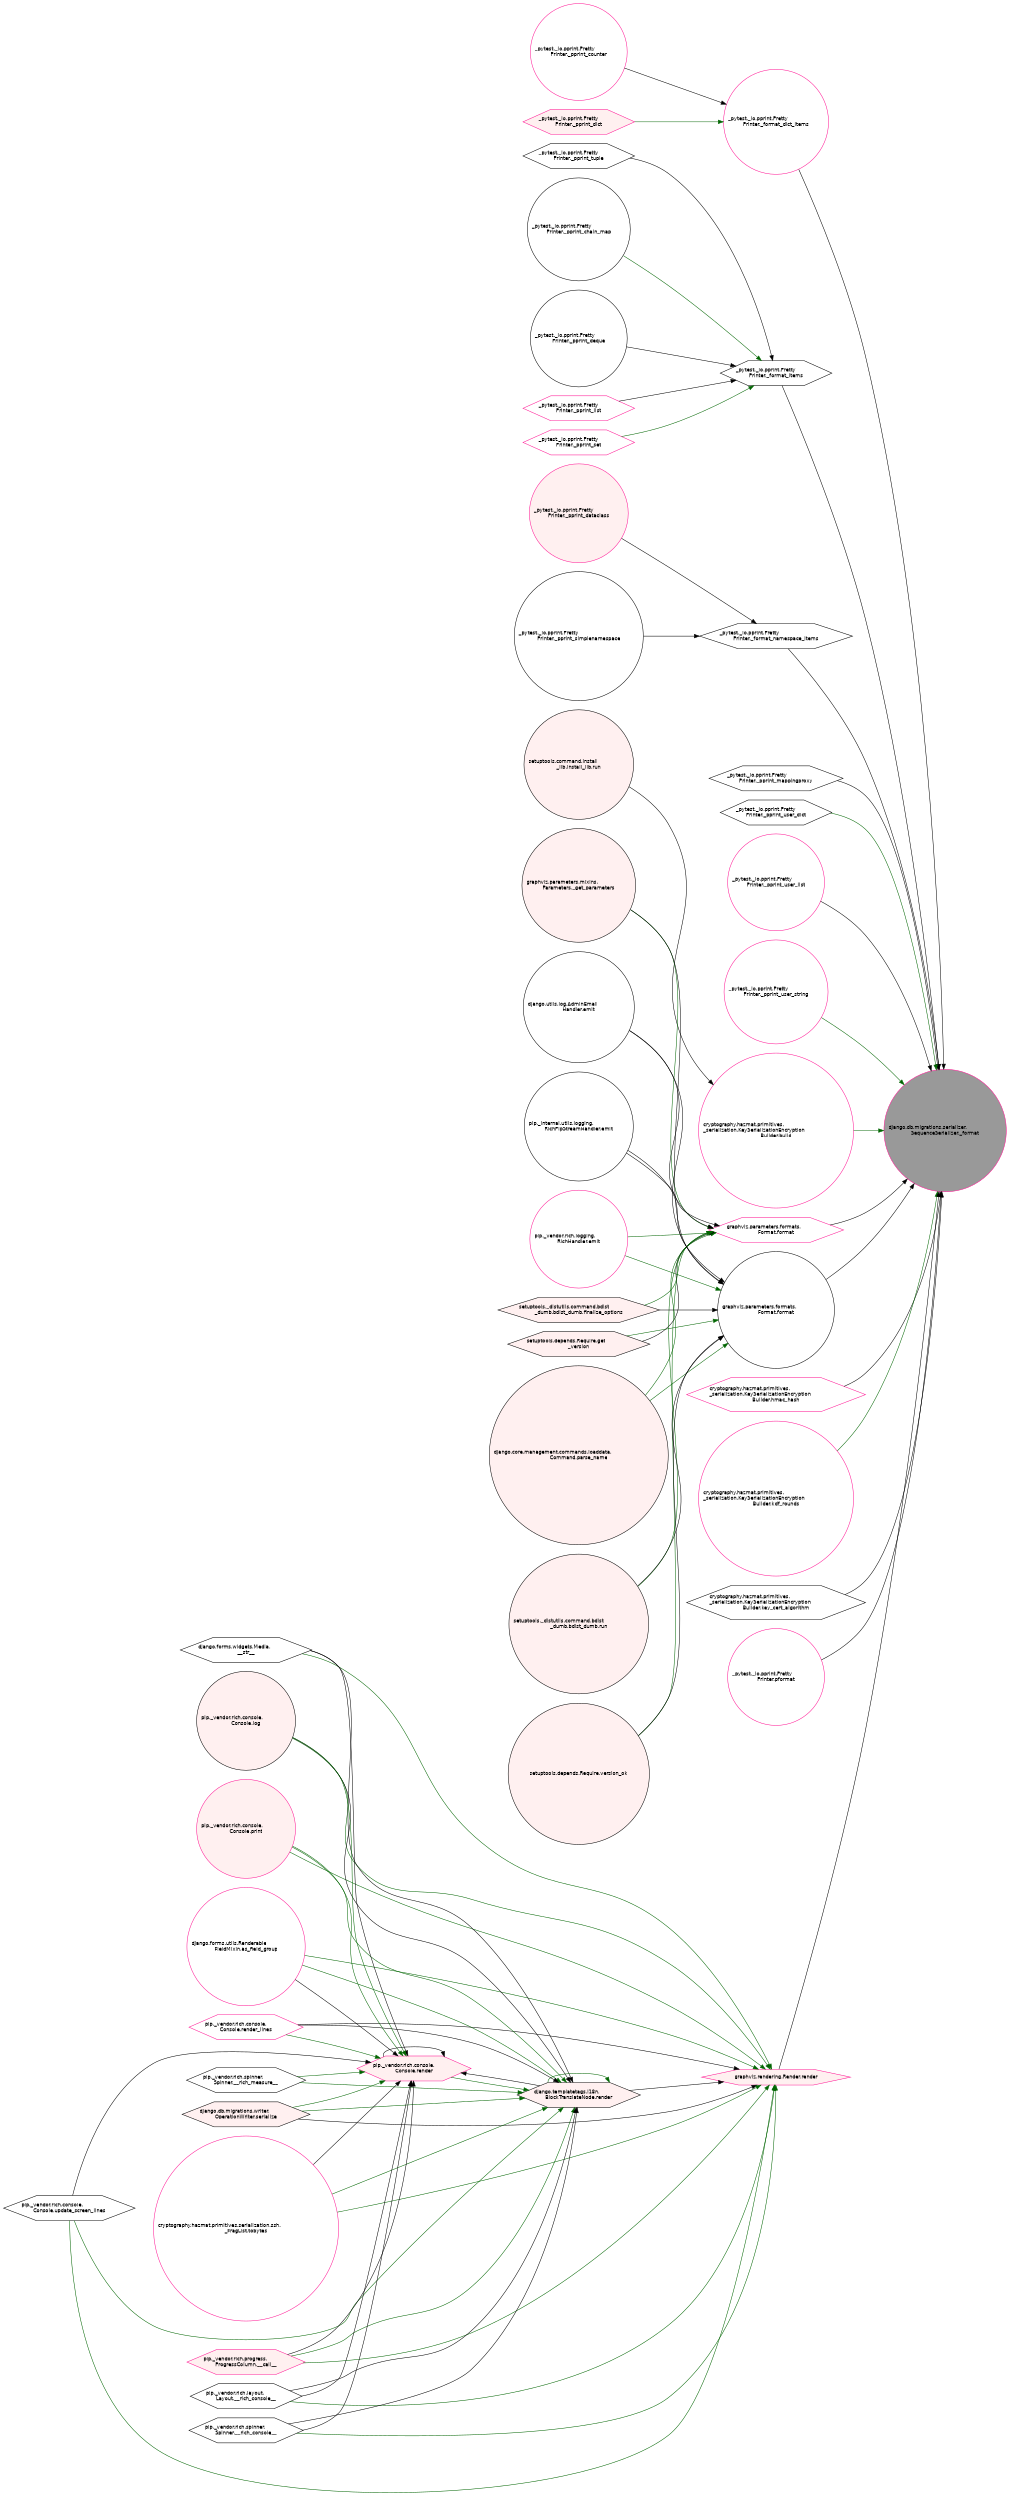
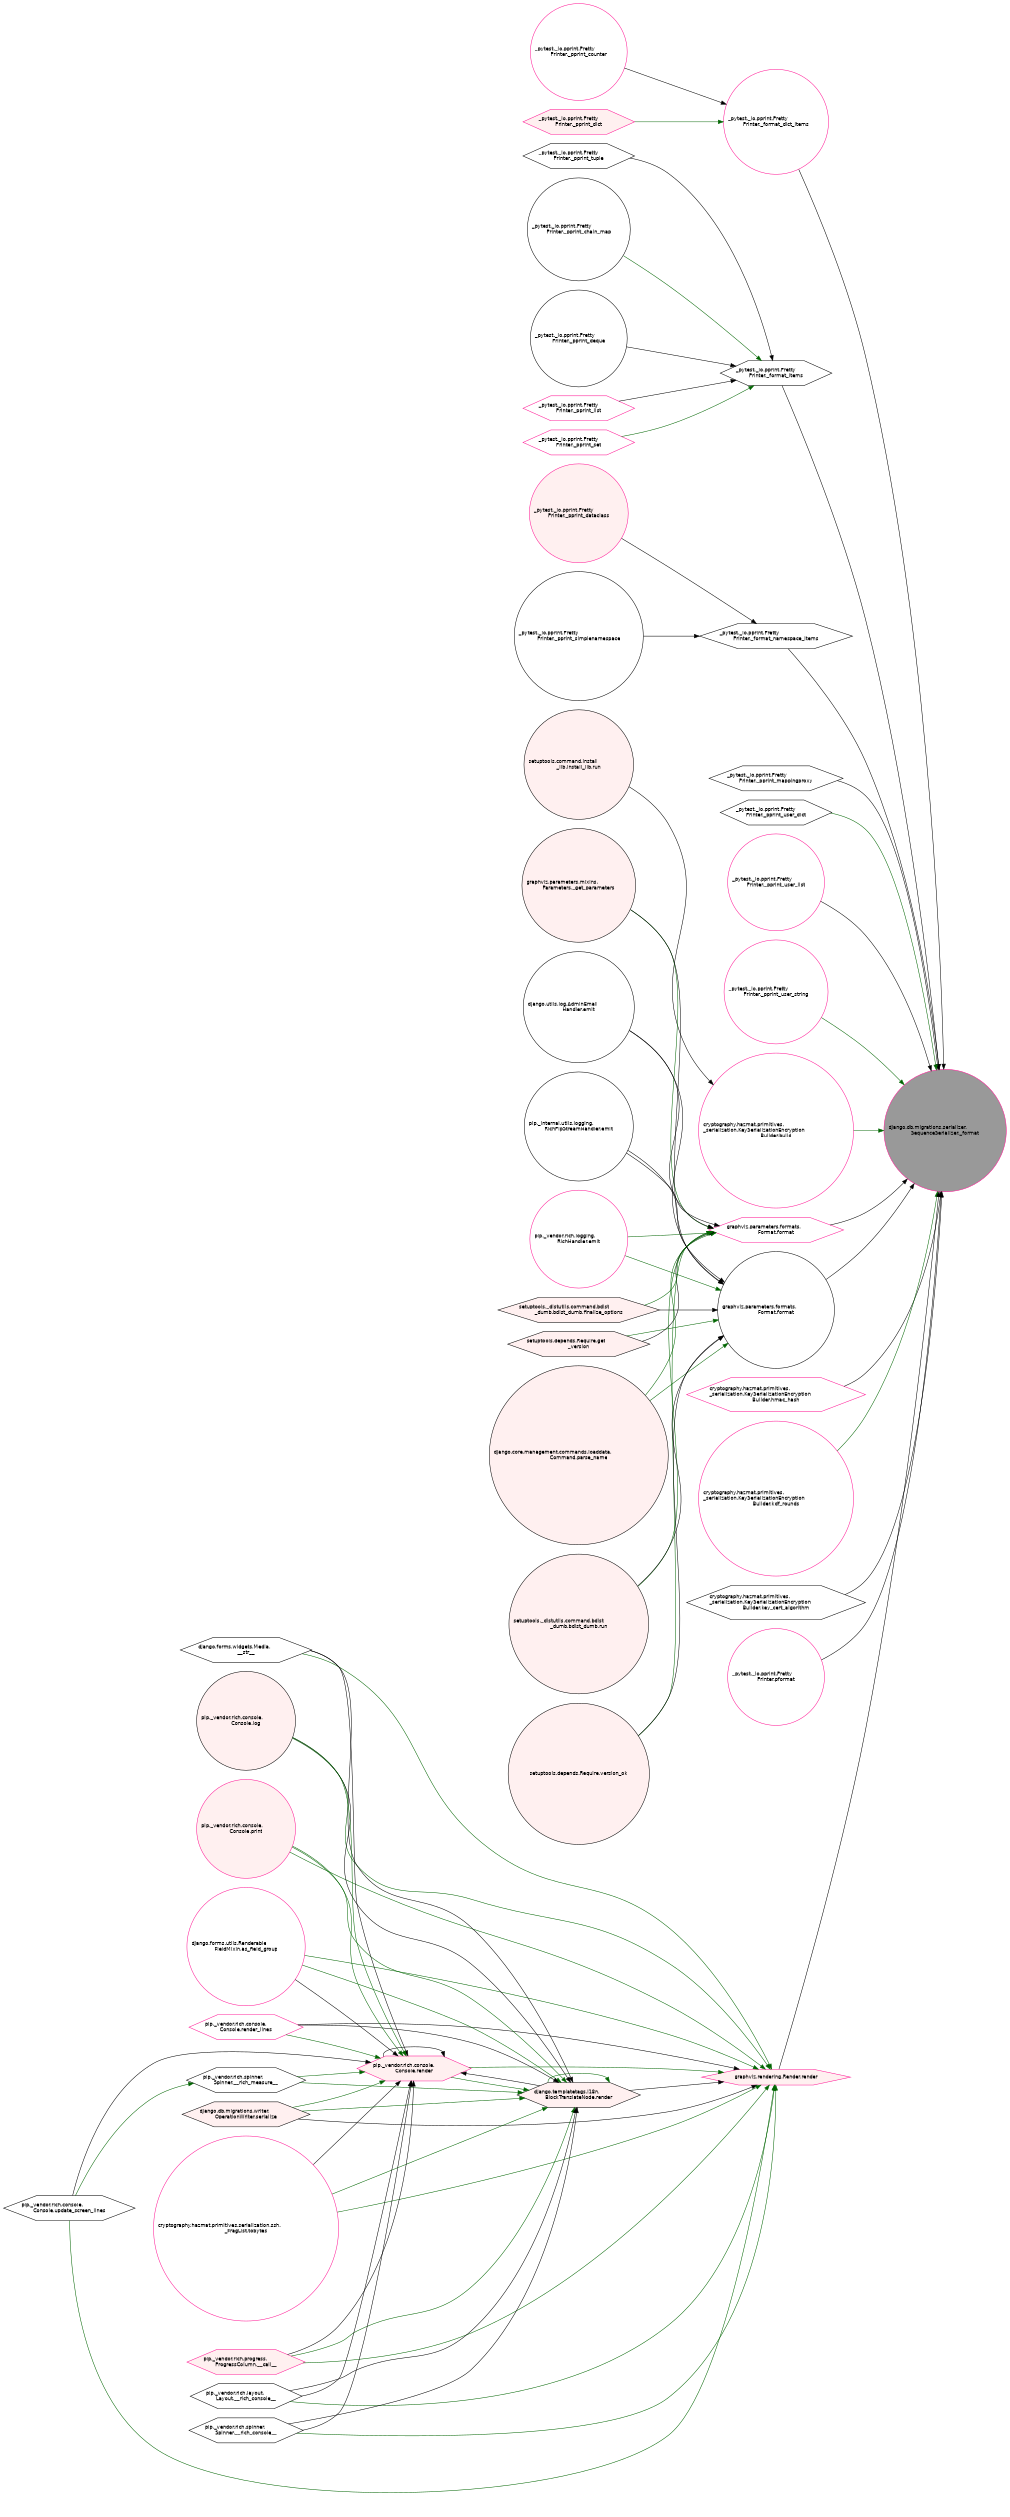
none -> (594, 2067)
(317, 2333) -> (120, 2127)
